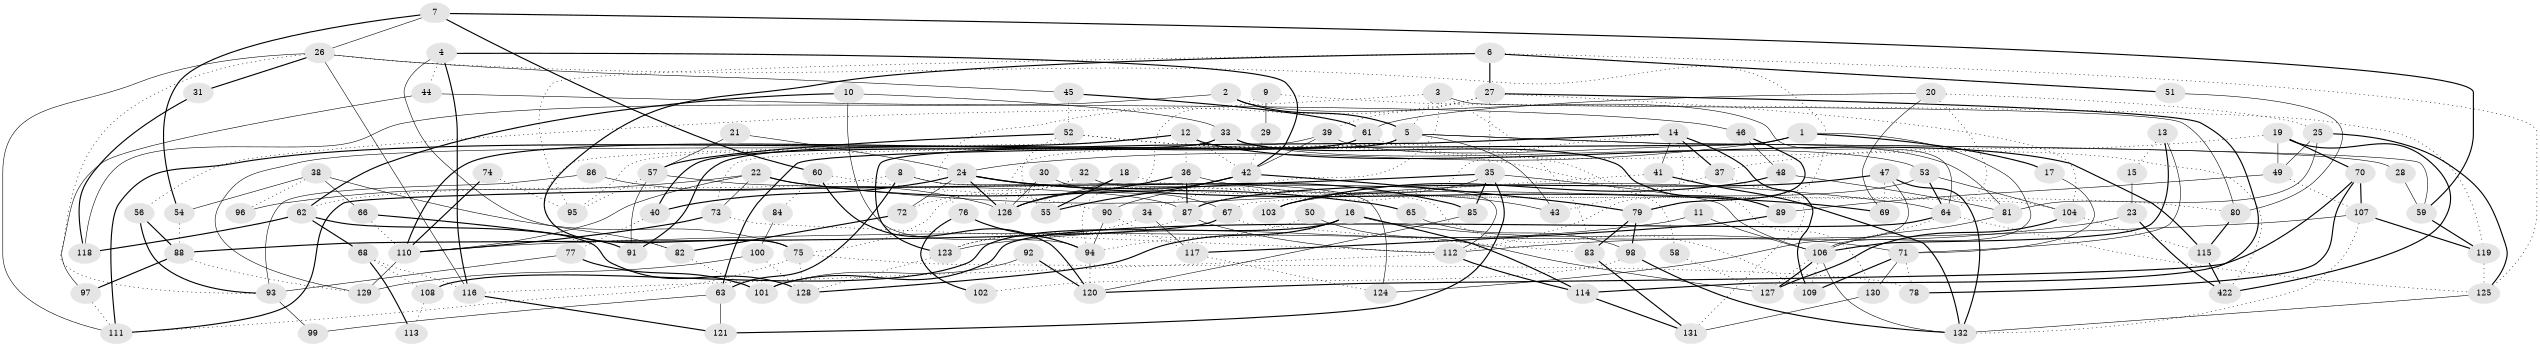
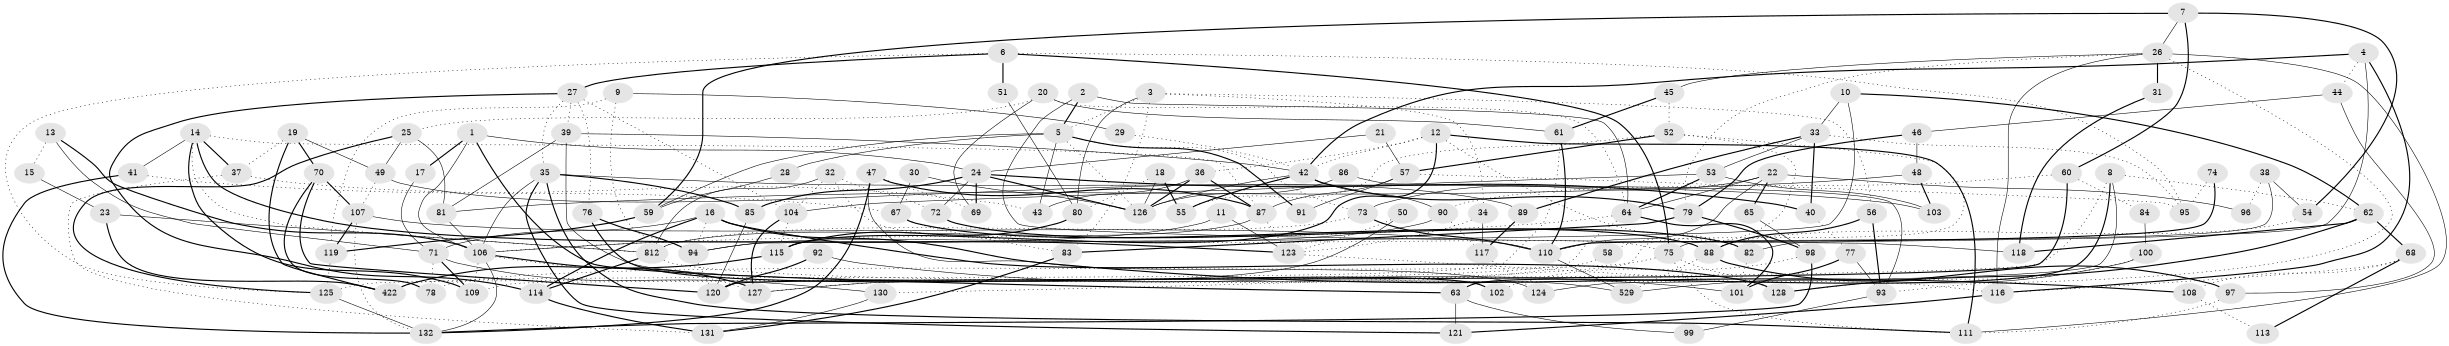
(363, 213) -> none
(1450, 253) -> (652, 253)
(364, 294) -> (1627, 294)
